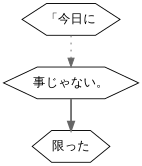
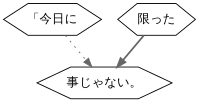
(71, 110) -> (133, 48)
